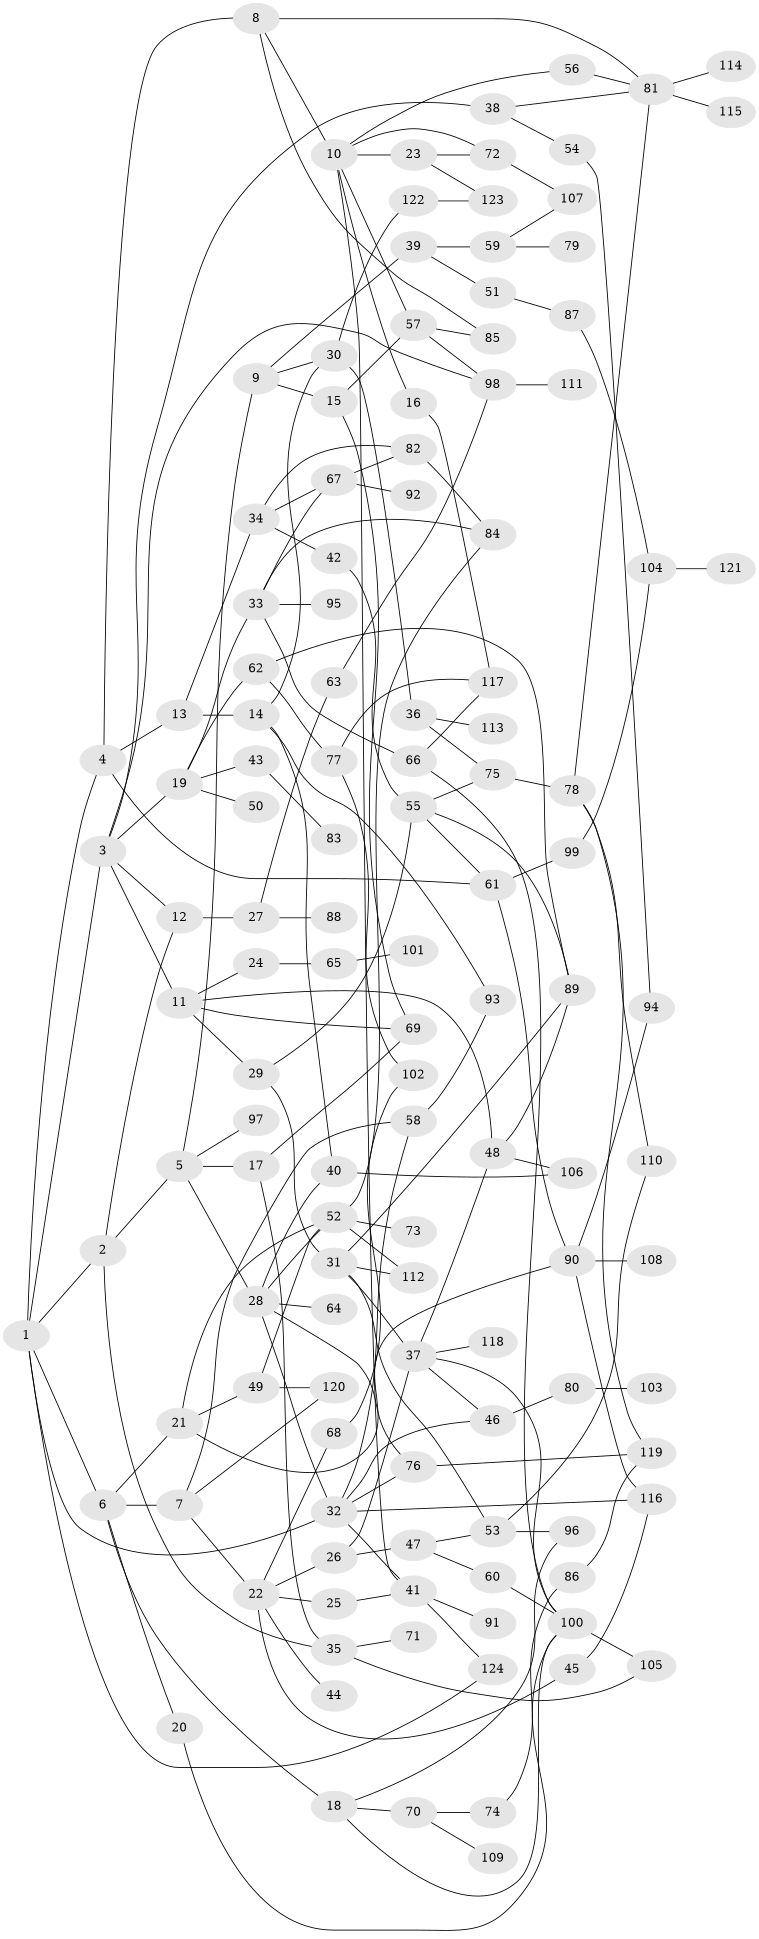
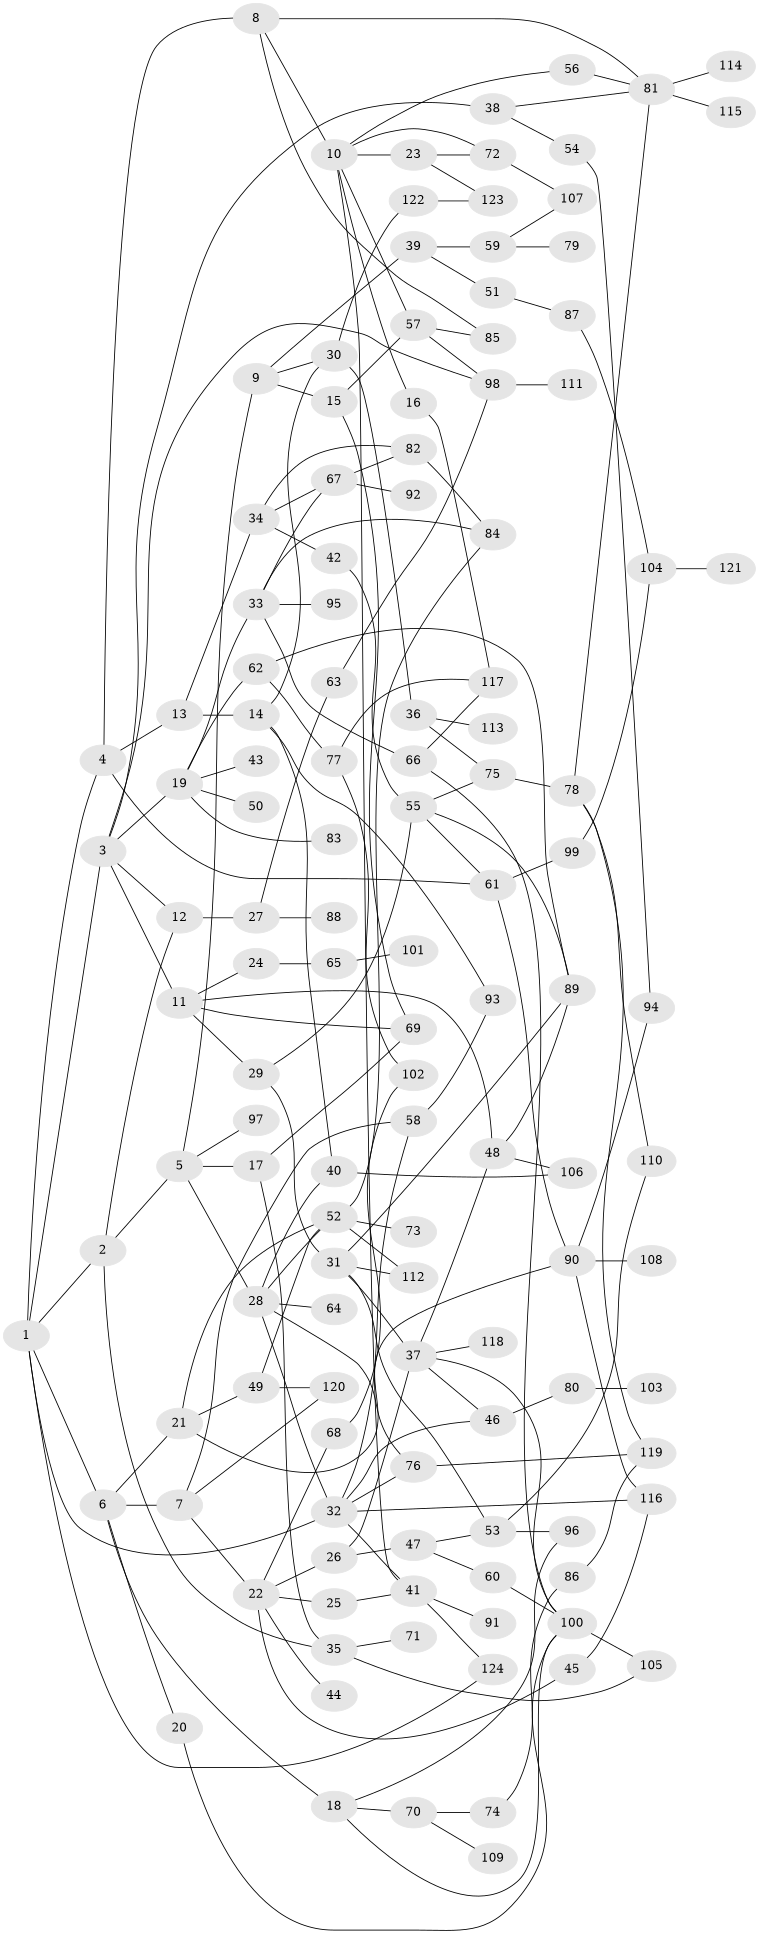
(295, 800) -> (245, 834)
